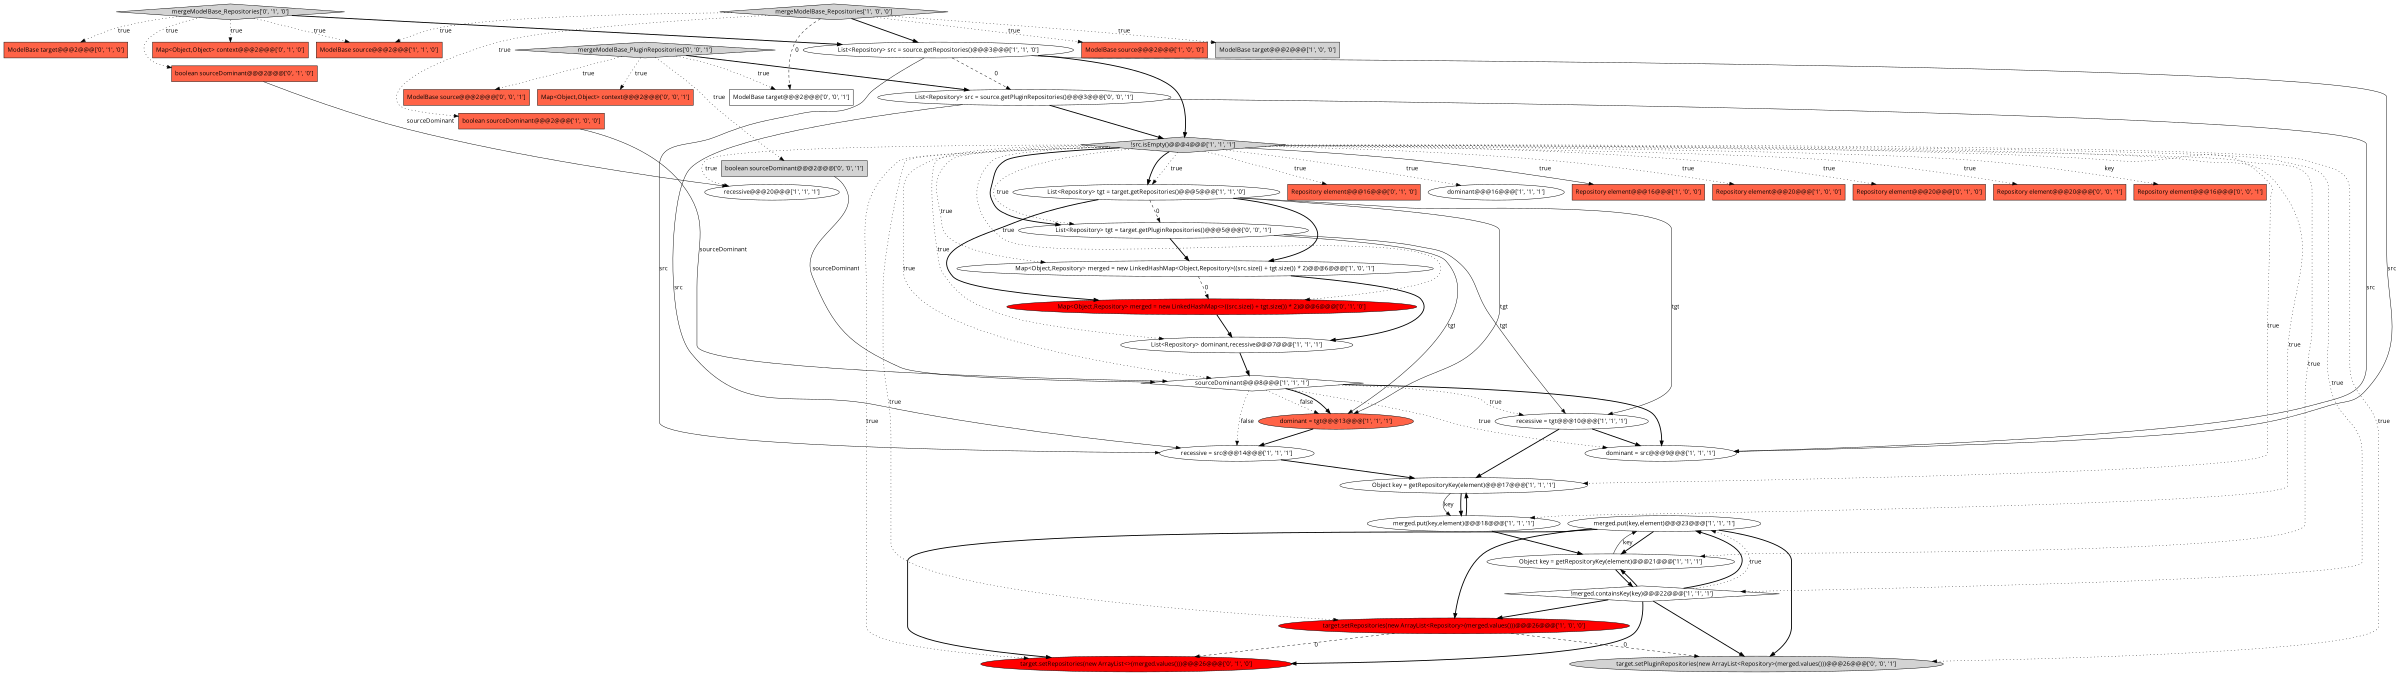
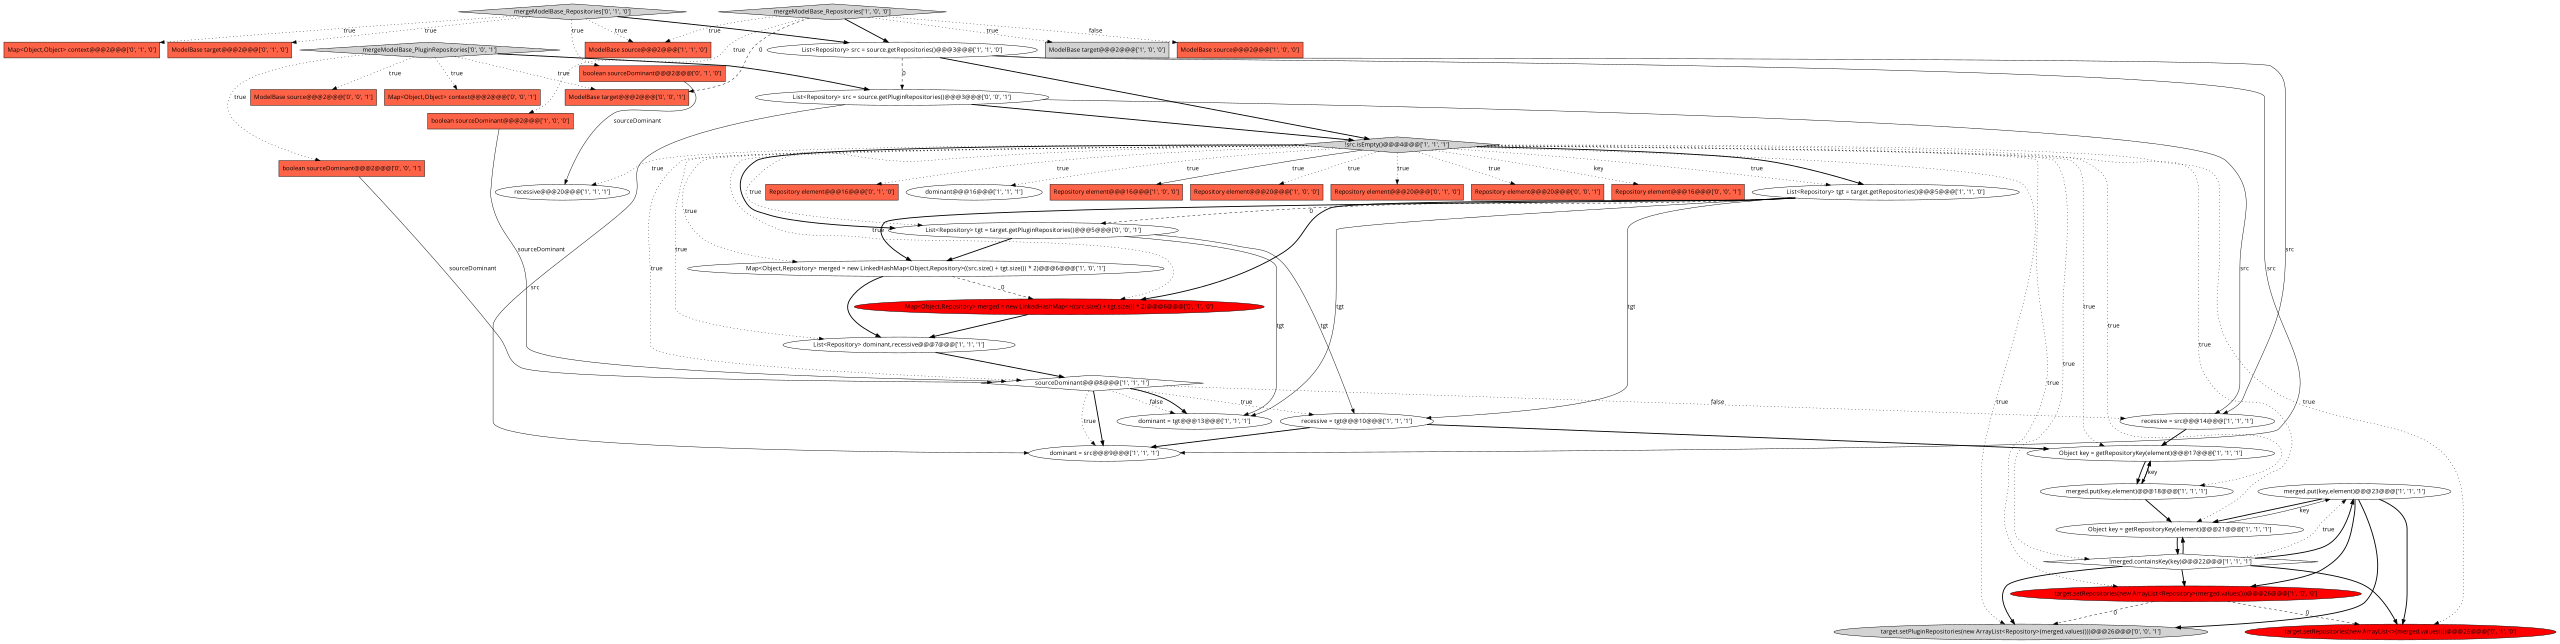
(1014, 31) -> (1096, 31)
(791, 97) -> (627, 97)
(794, 169) -> (352, 169)
(1336, 421) -> (1194, 421)
(1288, 437) -> none
